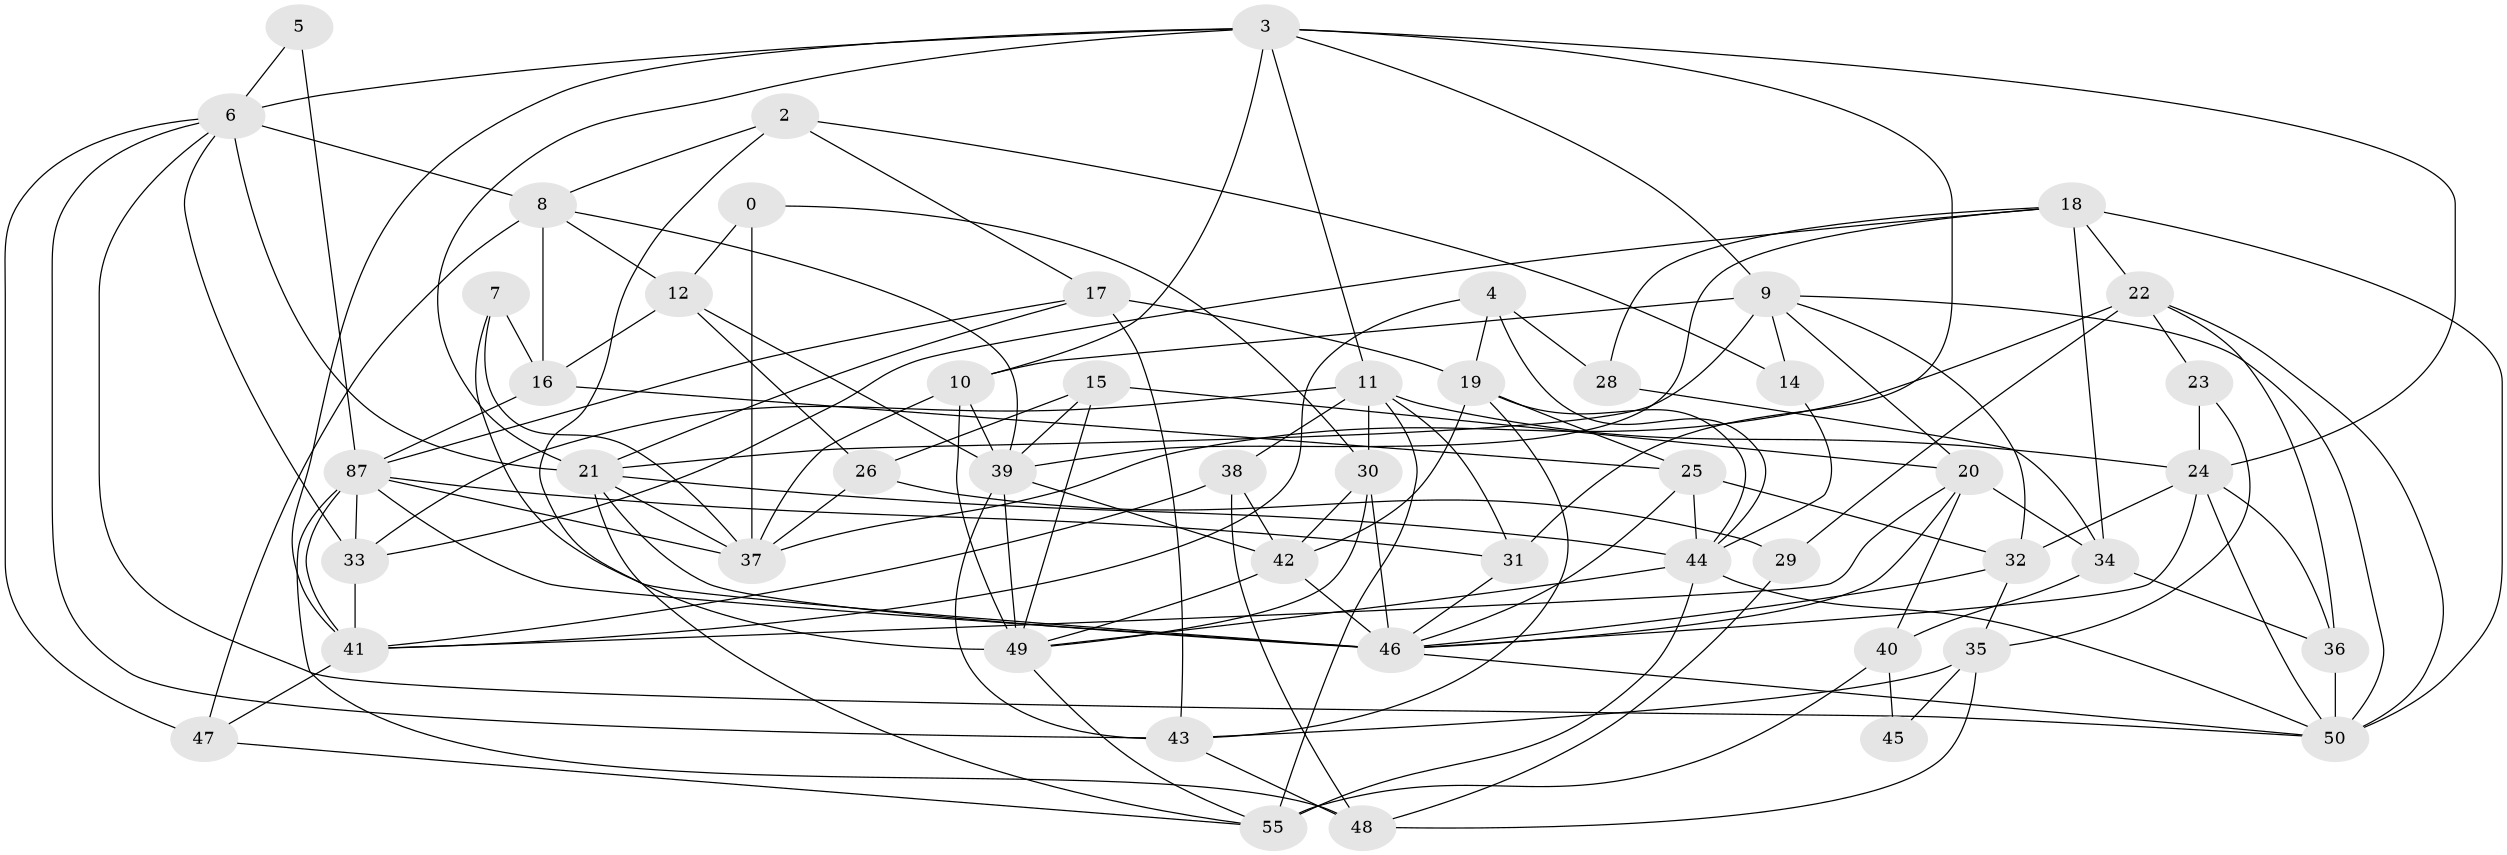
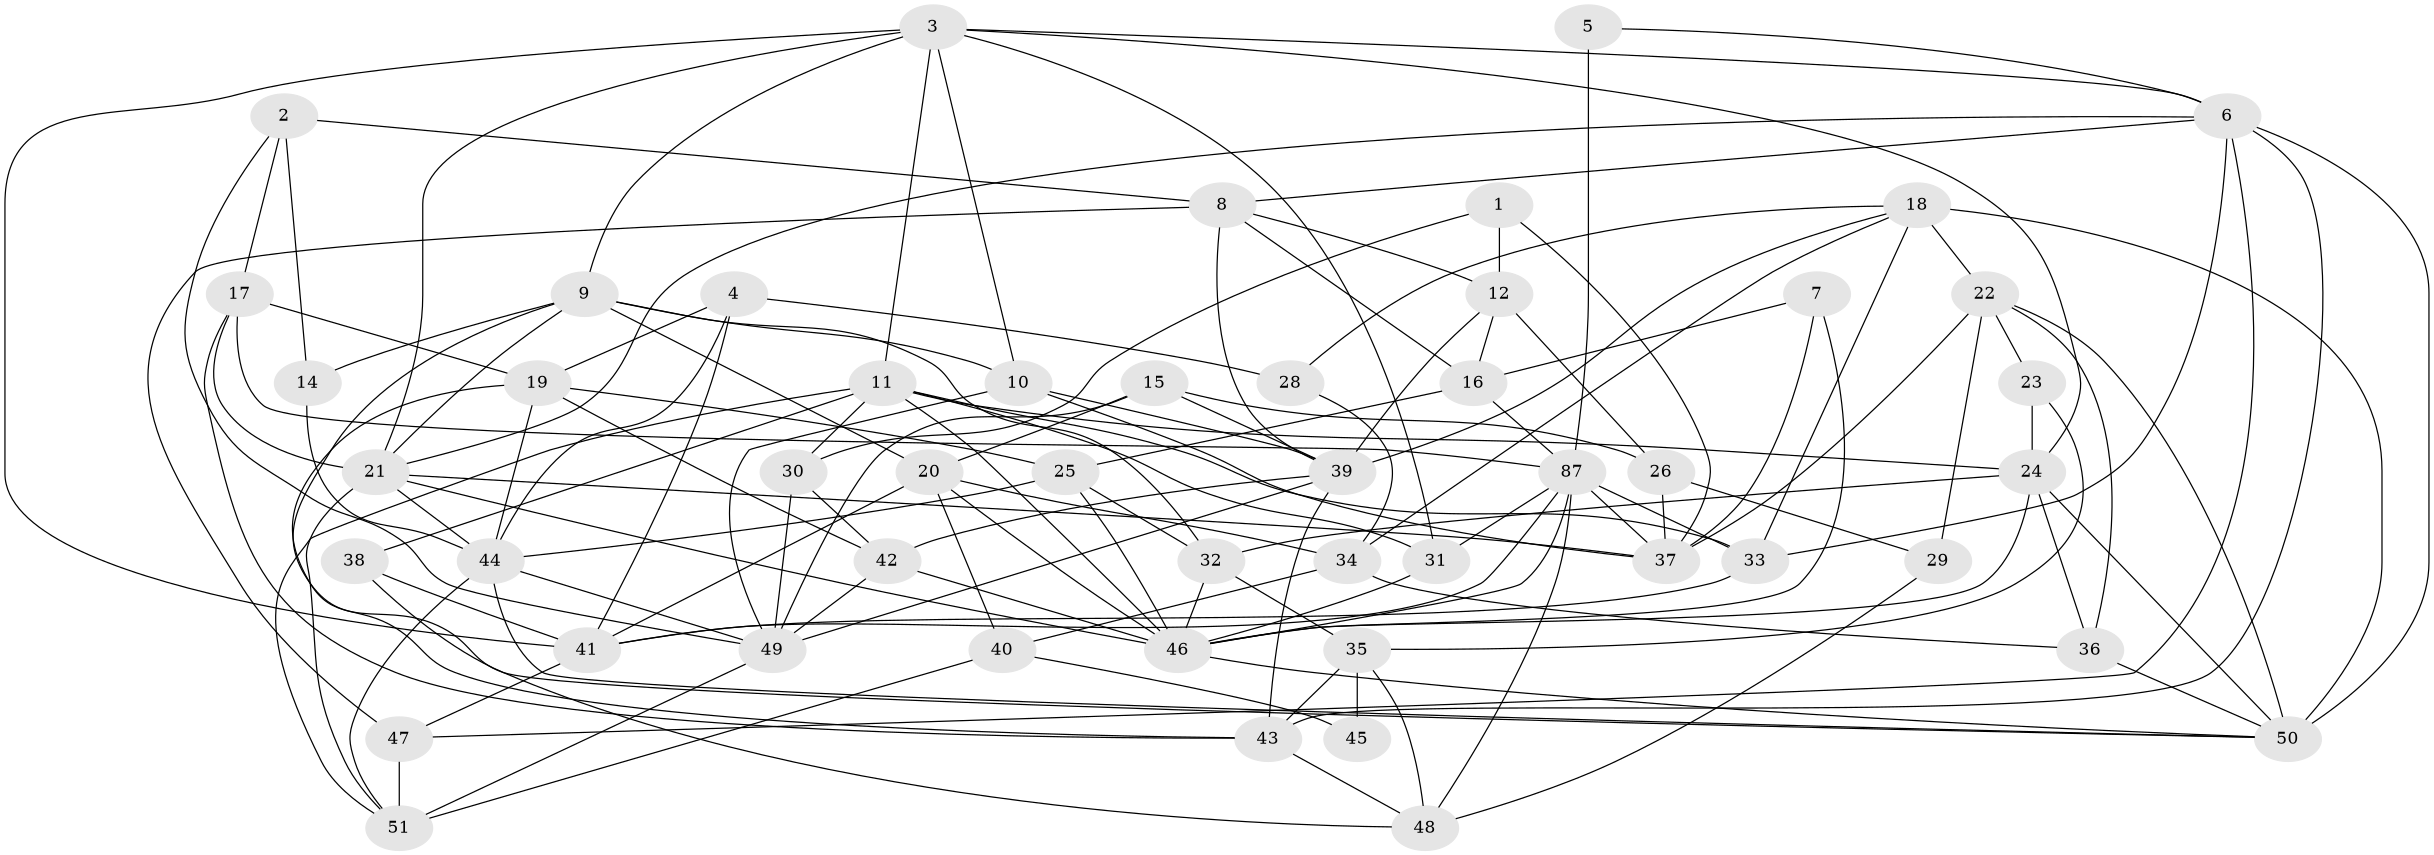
(752, 205) -> (1499, 205)
(1263, 523) -> none
(1379, 555) -> (1049, 522)
(1274, 828) -> (399, 828)
